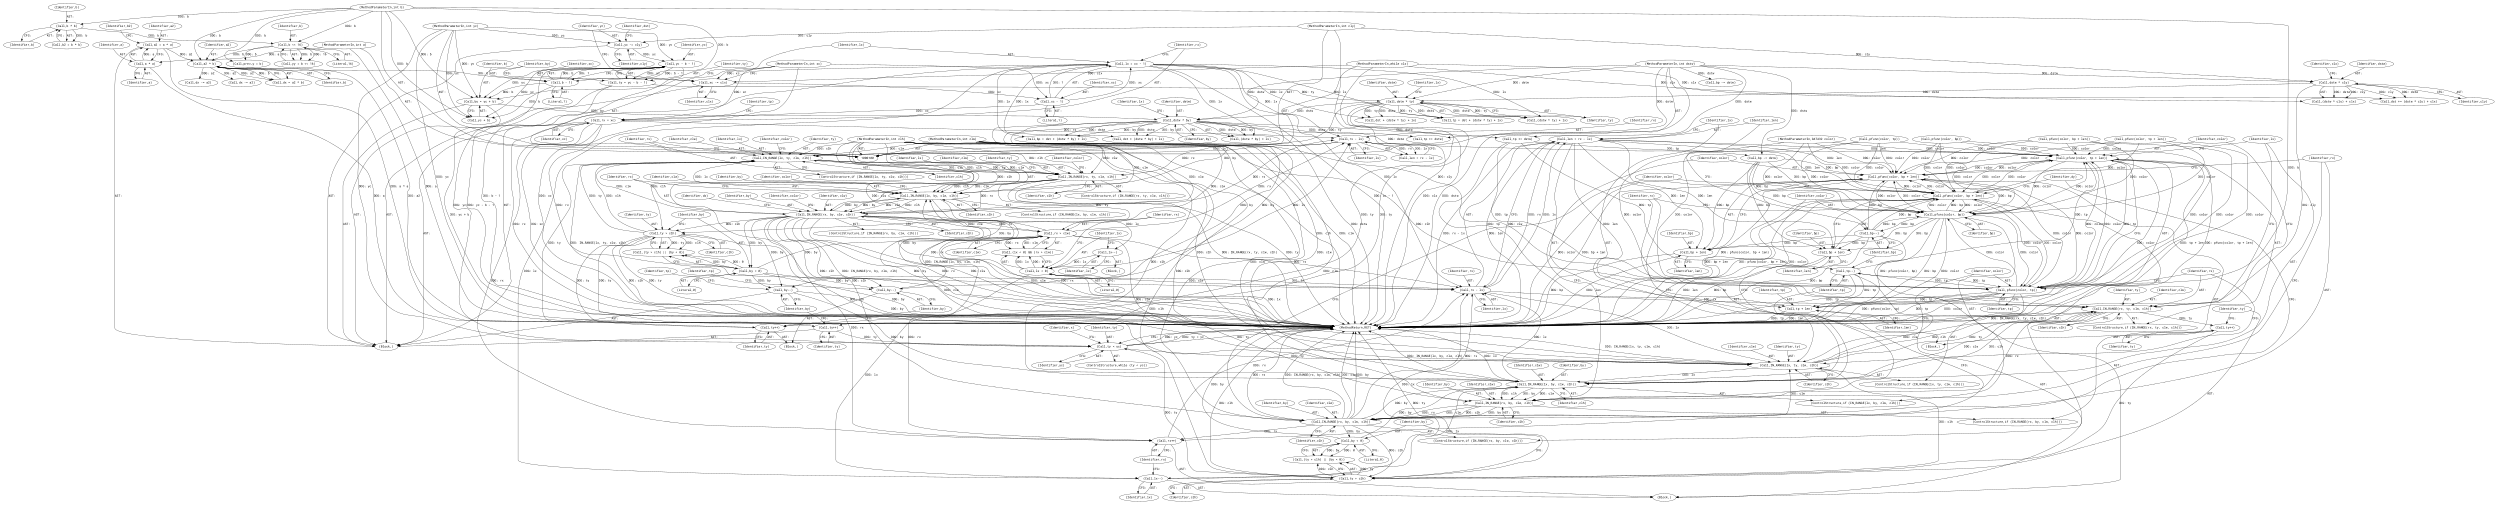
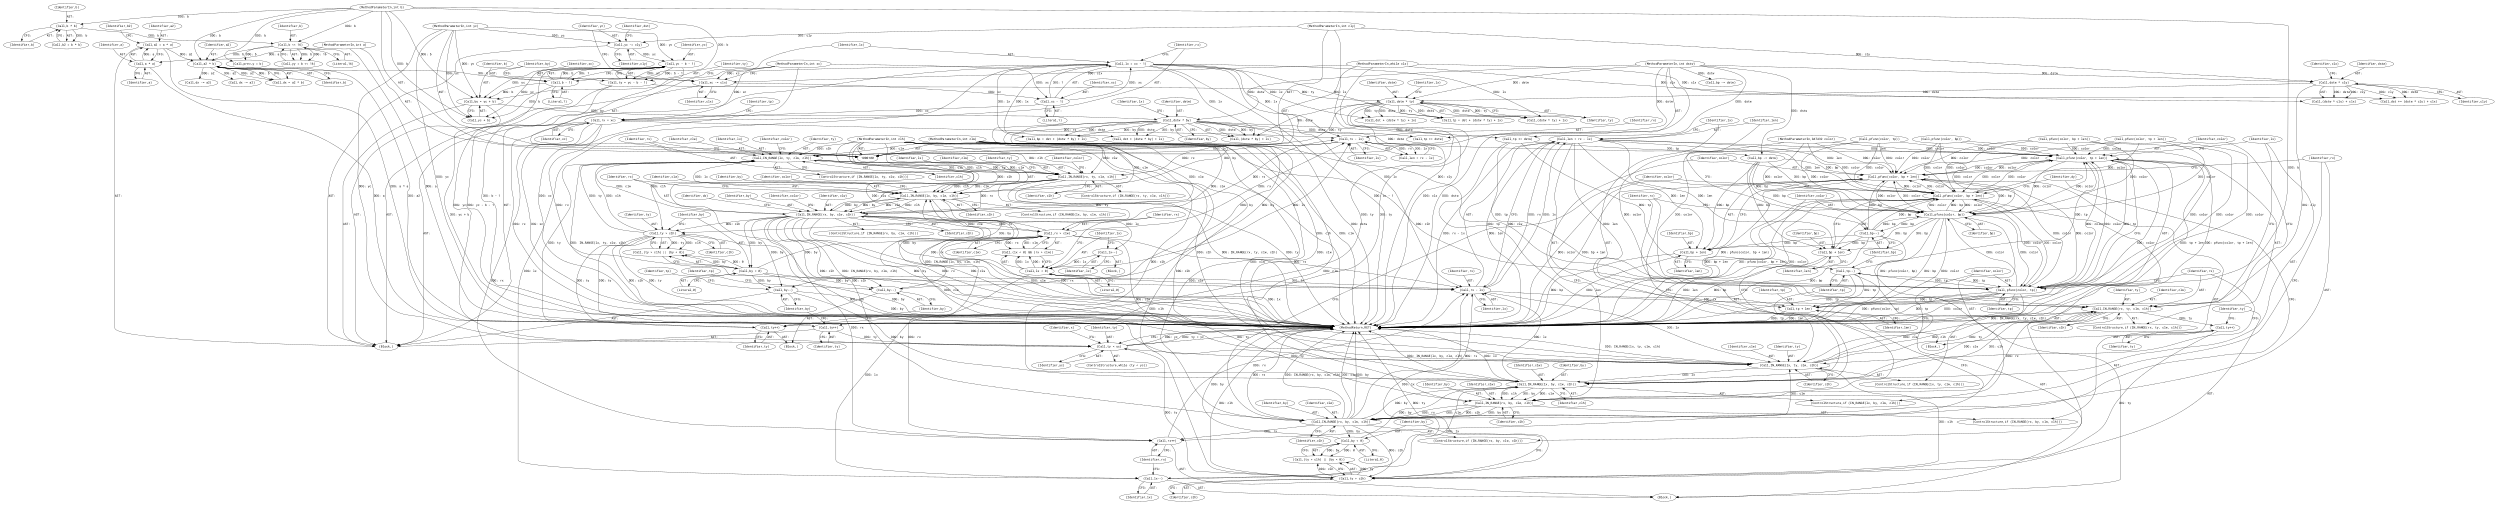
(1294, 111) -> (1318, 111)
